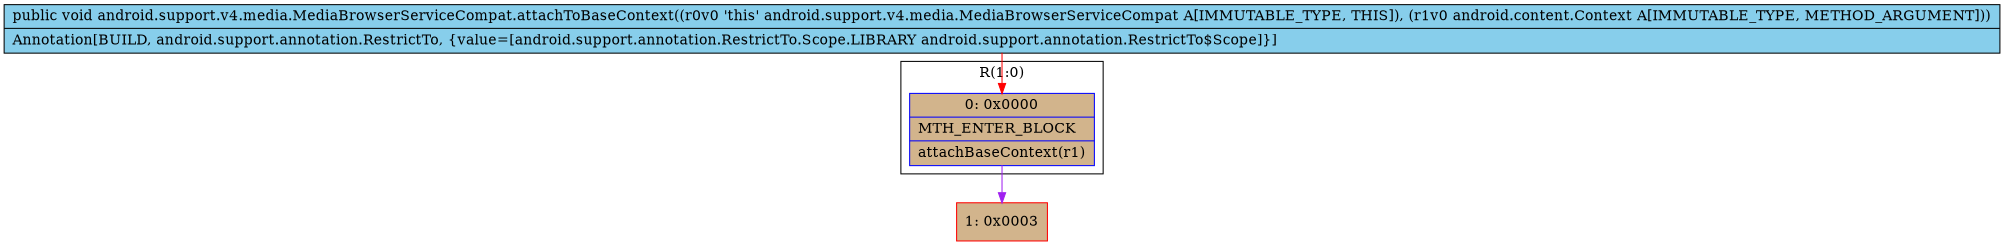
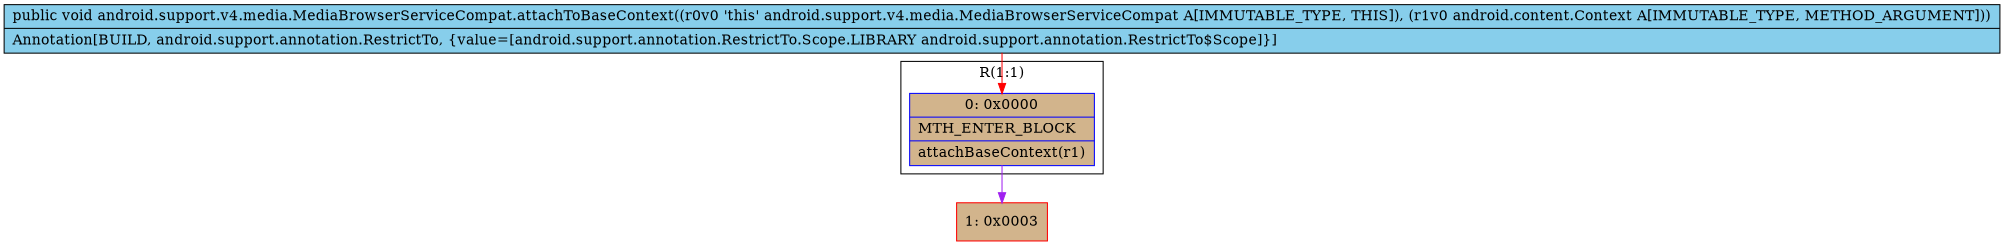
(1002, 73) -> (1002, 73)
